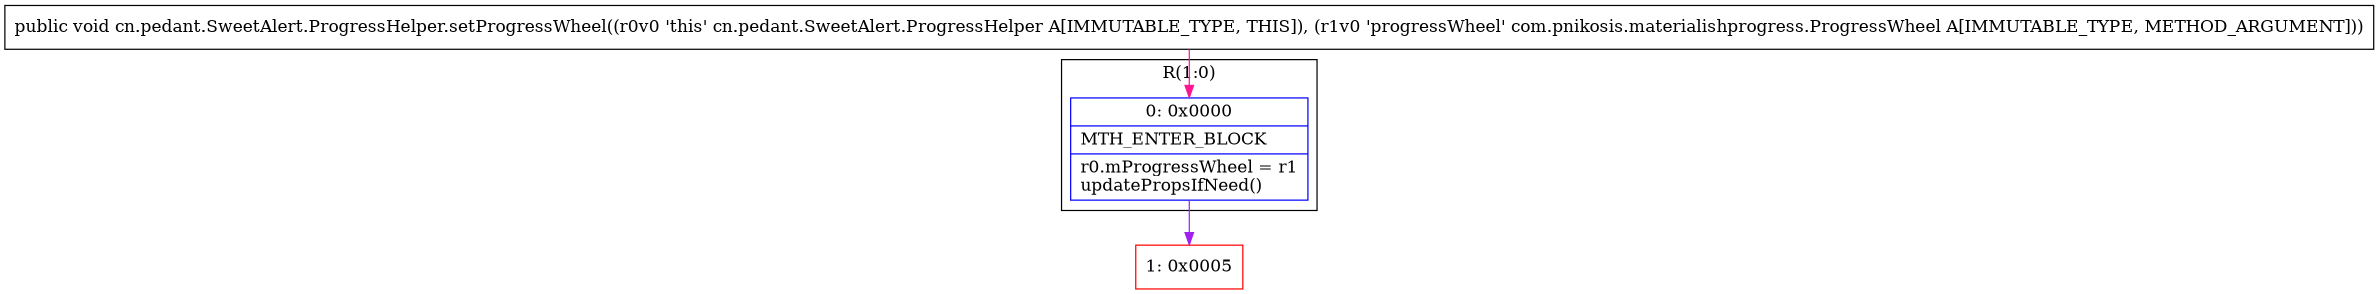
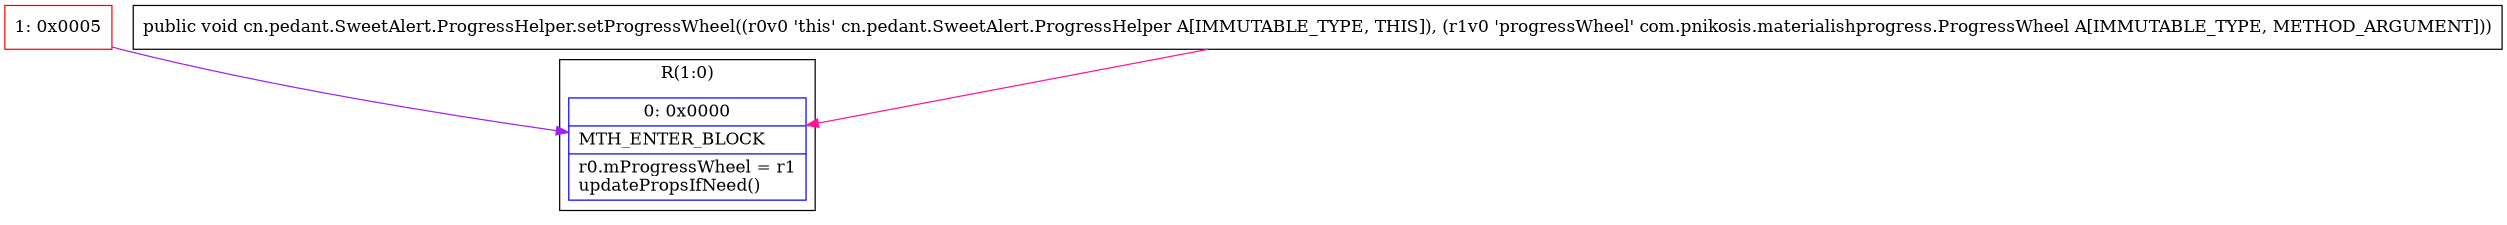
(1189, 218) -> (333, 94)
